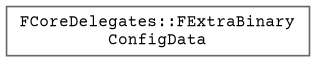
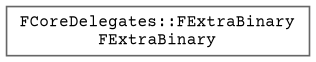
(158, 31) -> (158, 31)
